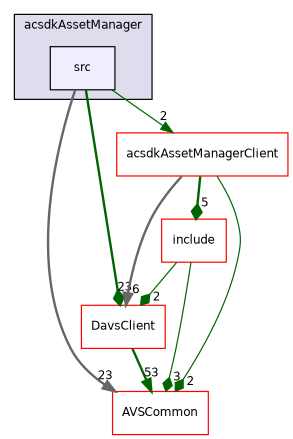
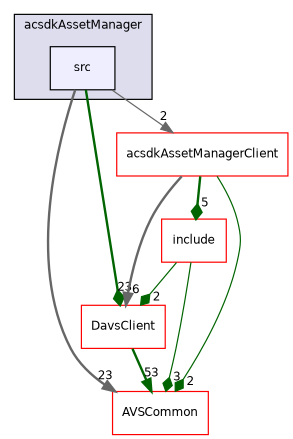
(137, 108) -> (137, 108)
